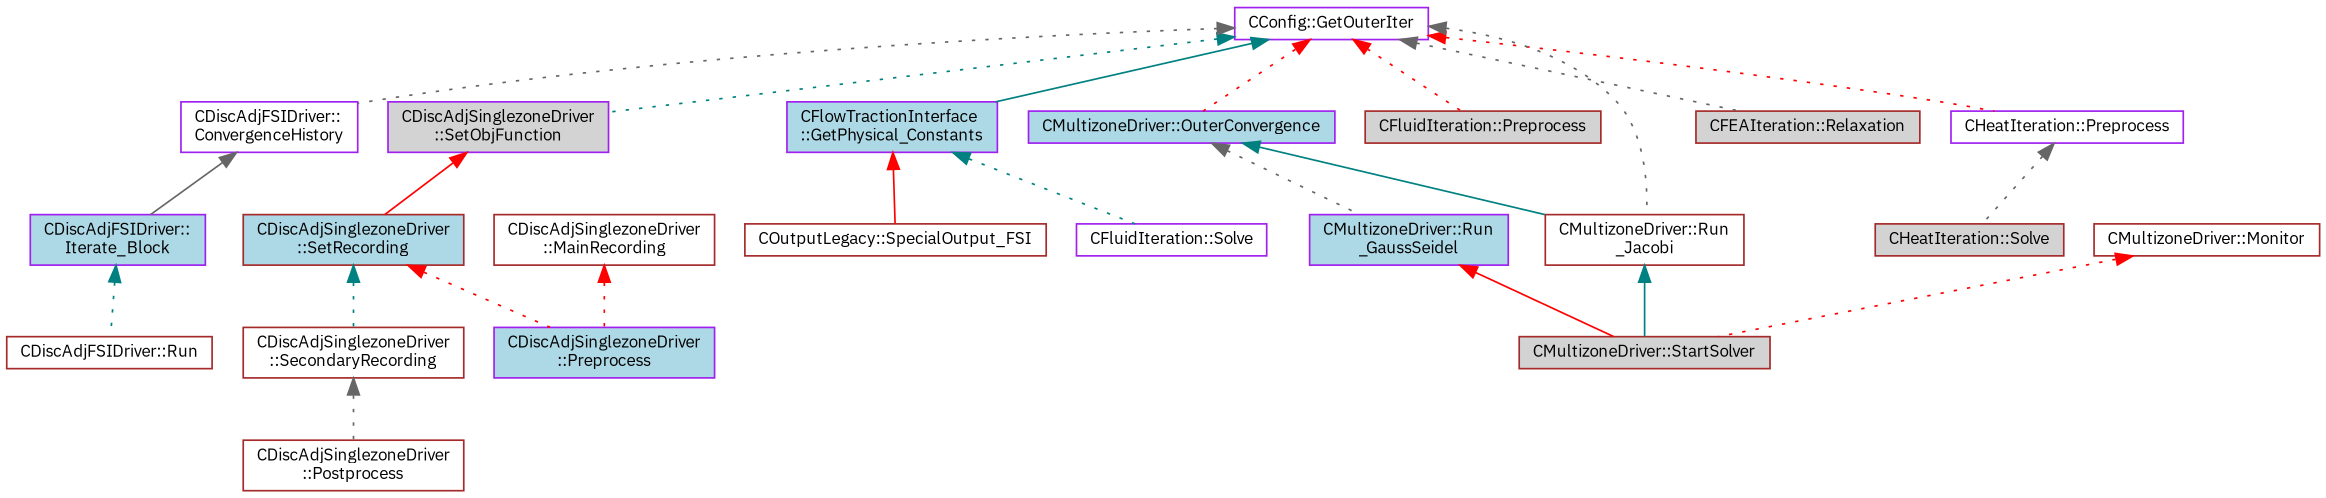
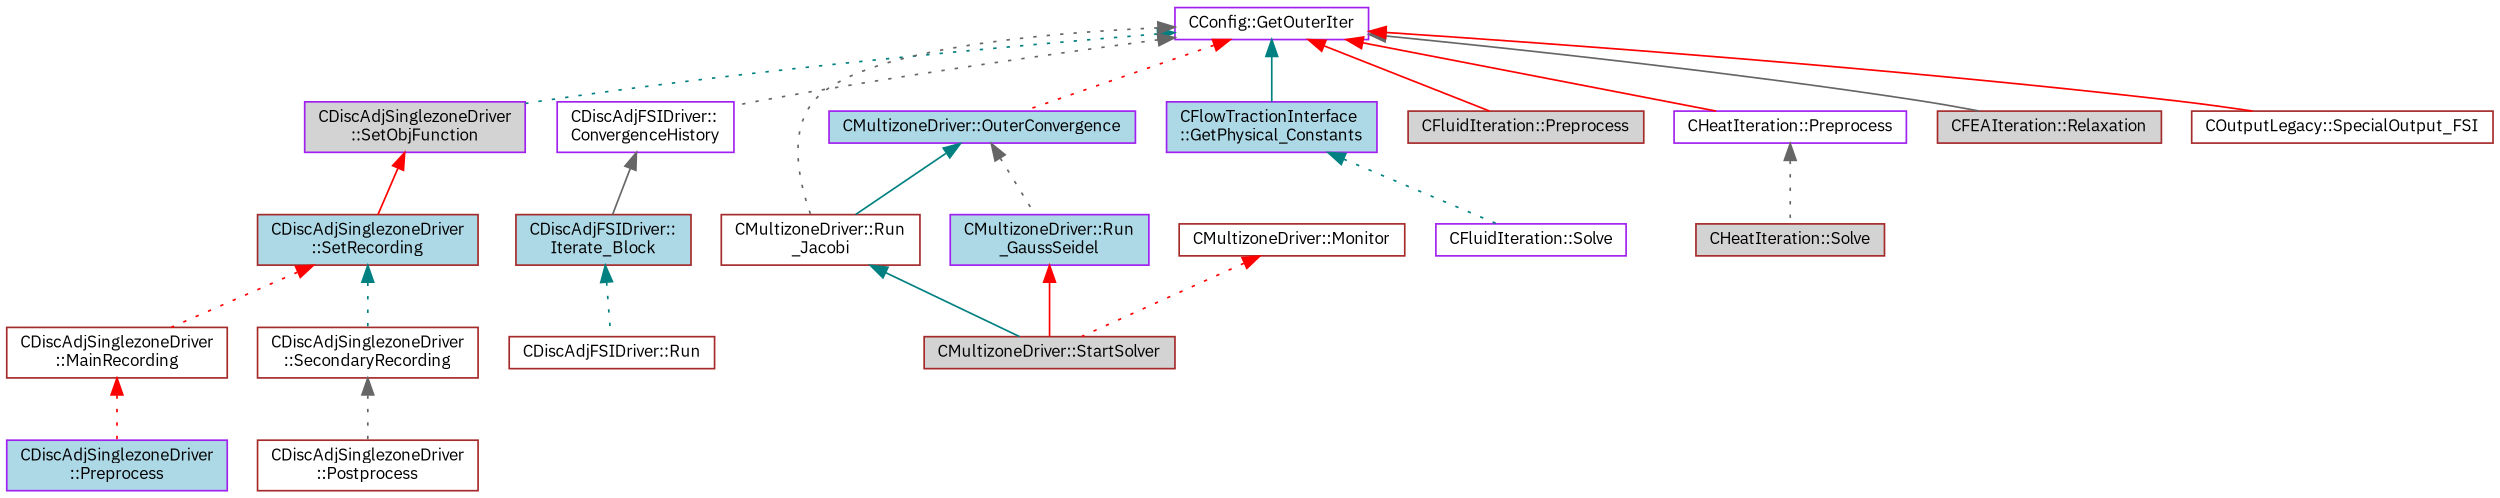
(1721, 71) -> (1540, 77)
(1562, 74) -> (1683, 69)
(1414, 80) -> (1407, 78)
(894, 197) -> (1820, 66)
(118, 240) -> (603, 240)
(487, 300) -> (234, 300)
